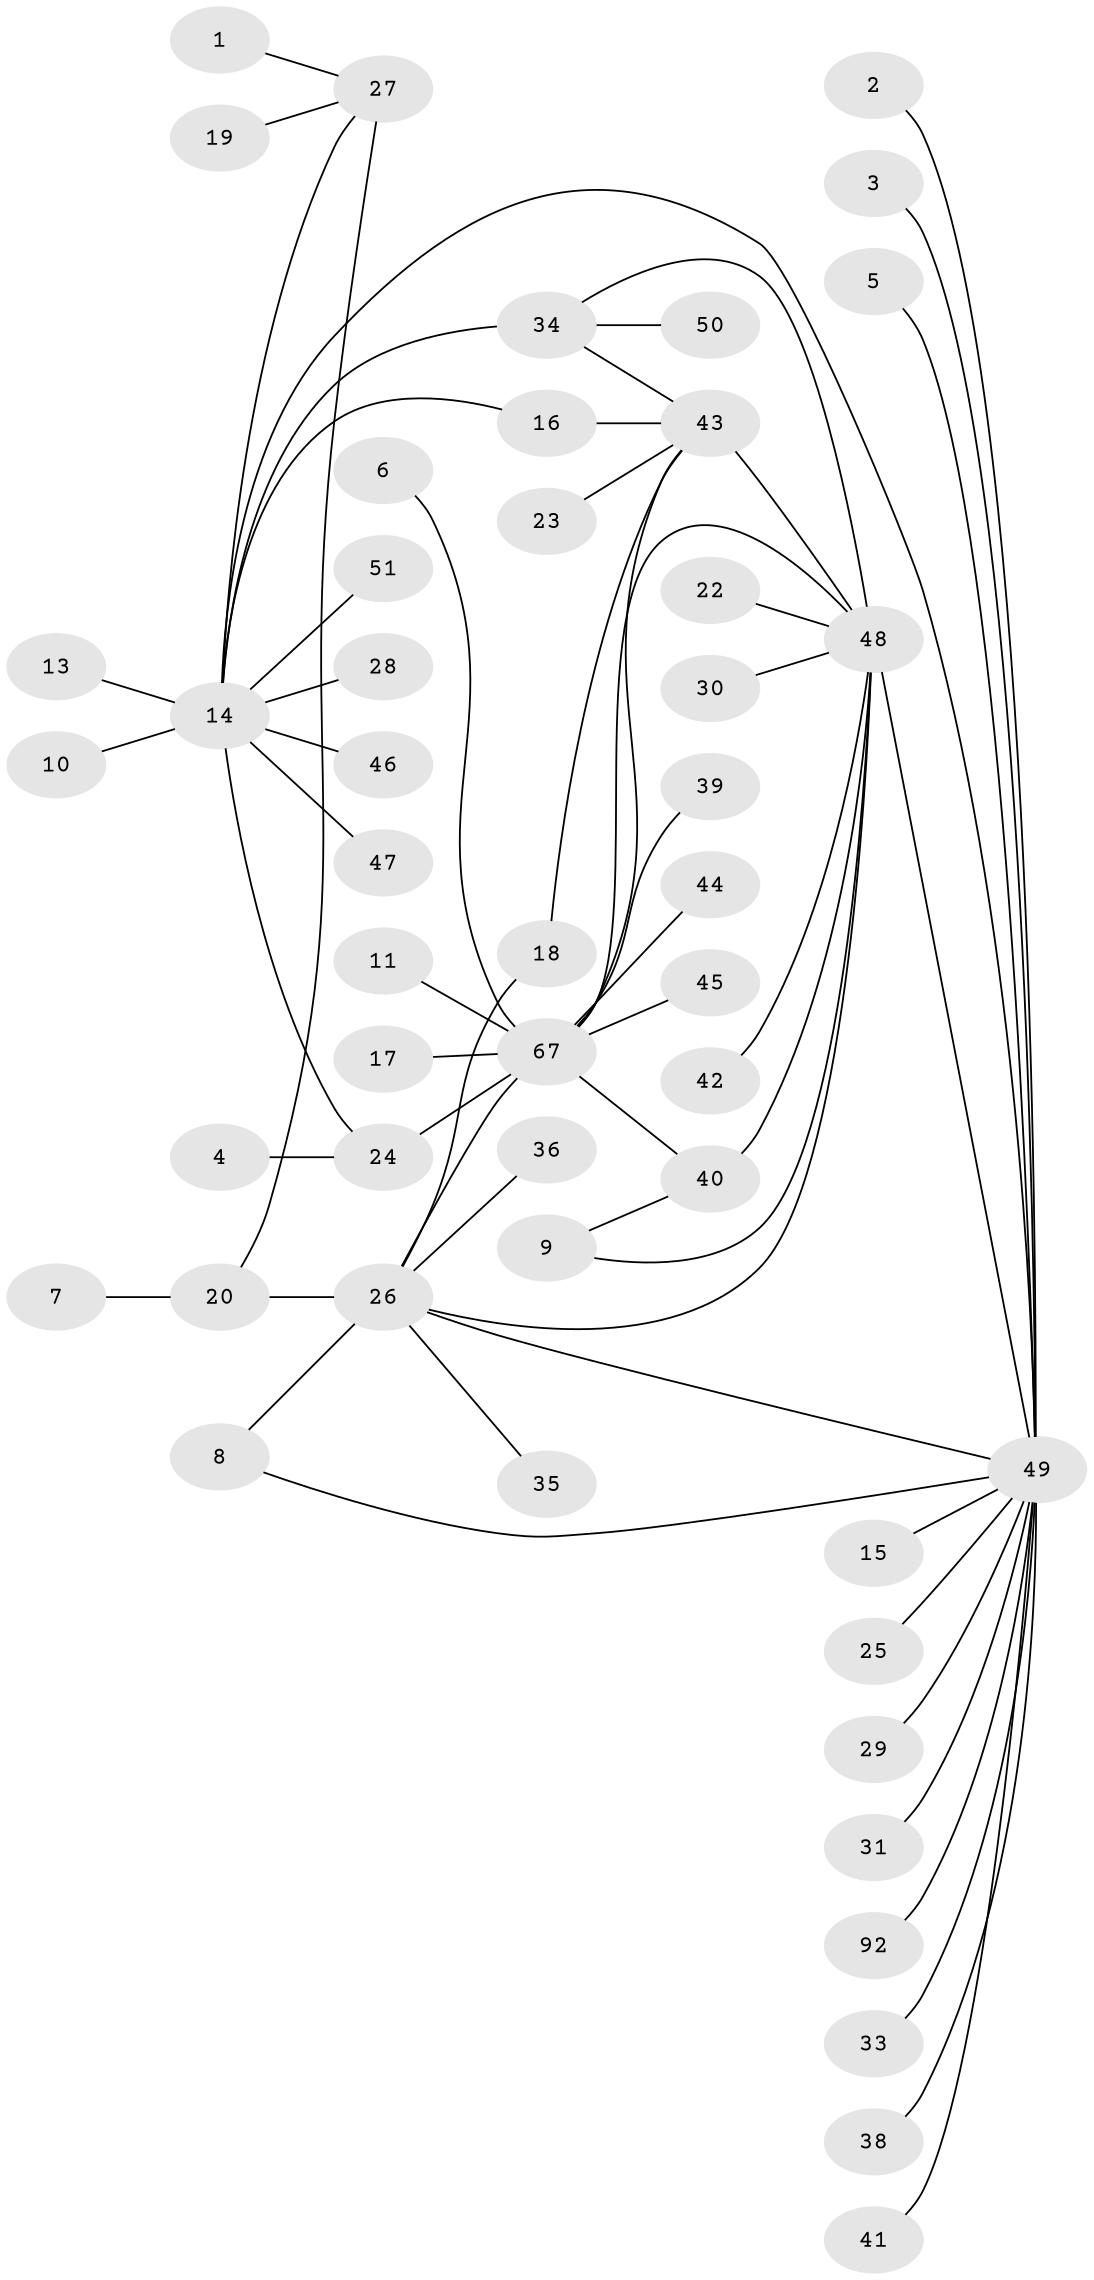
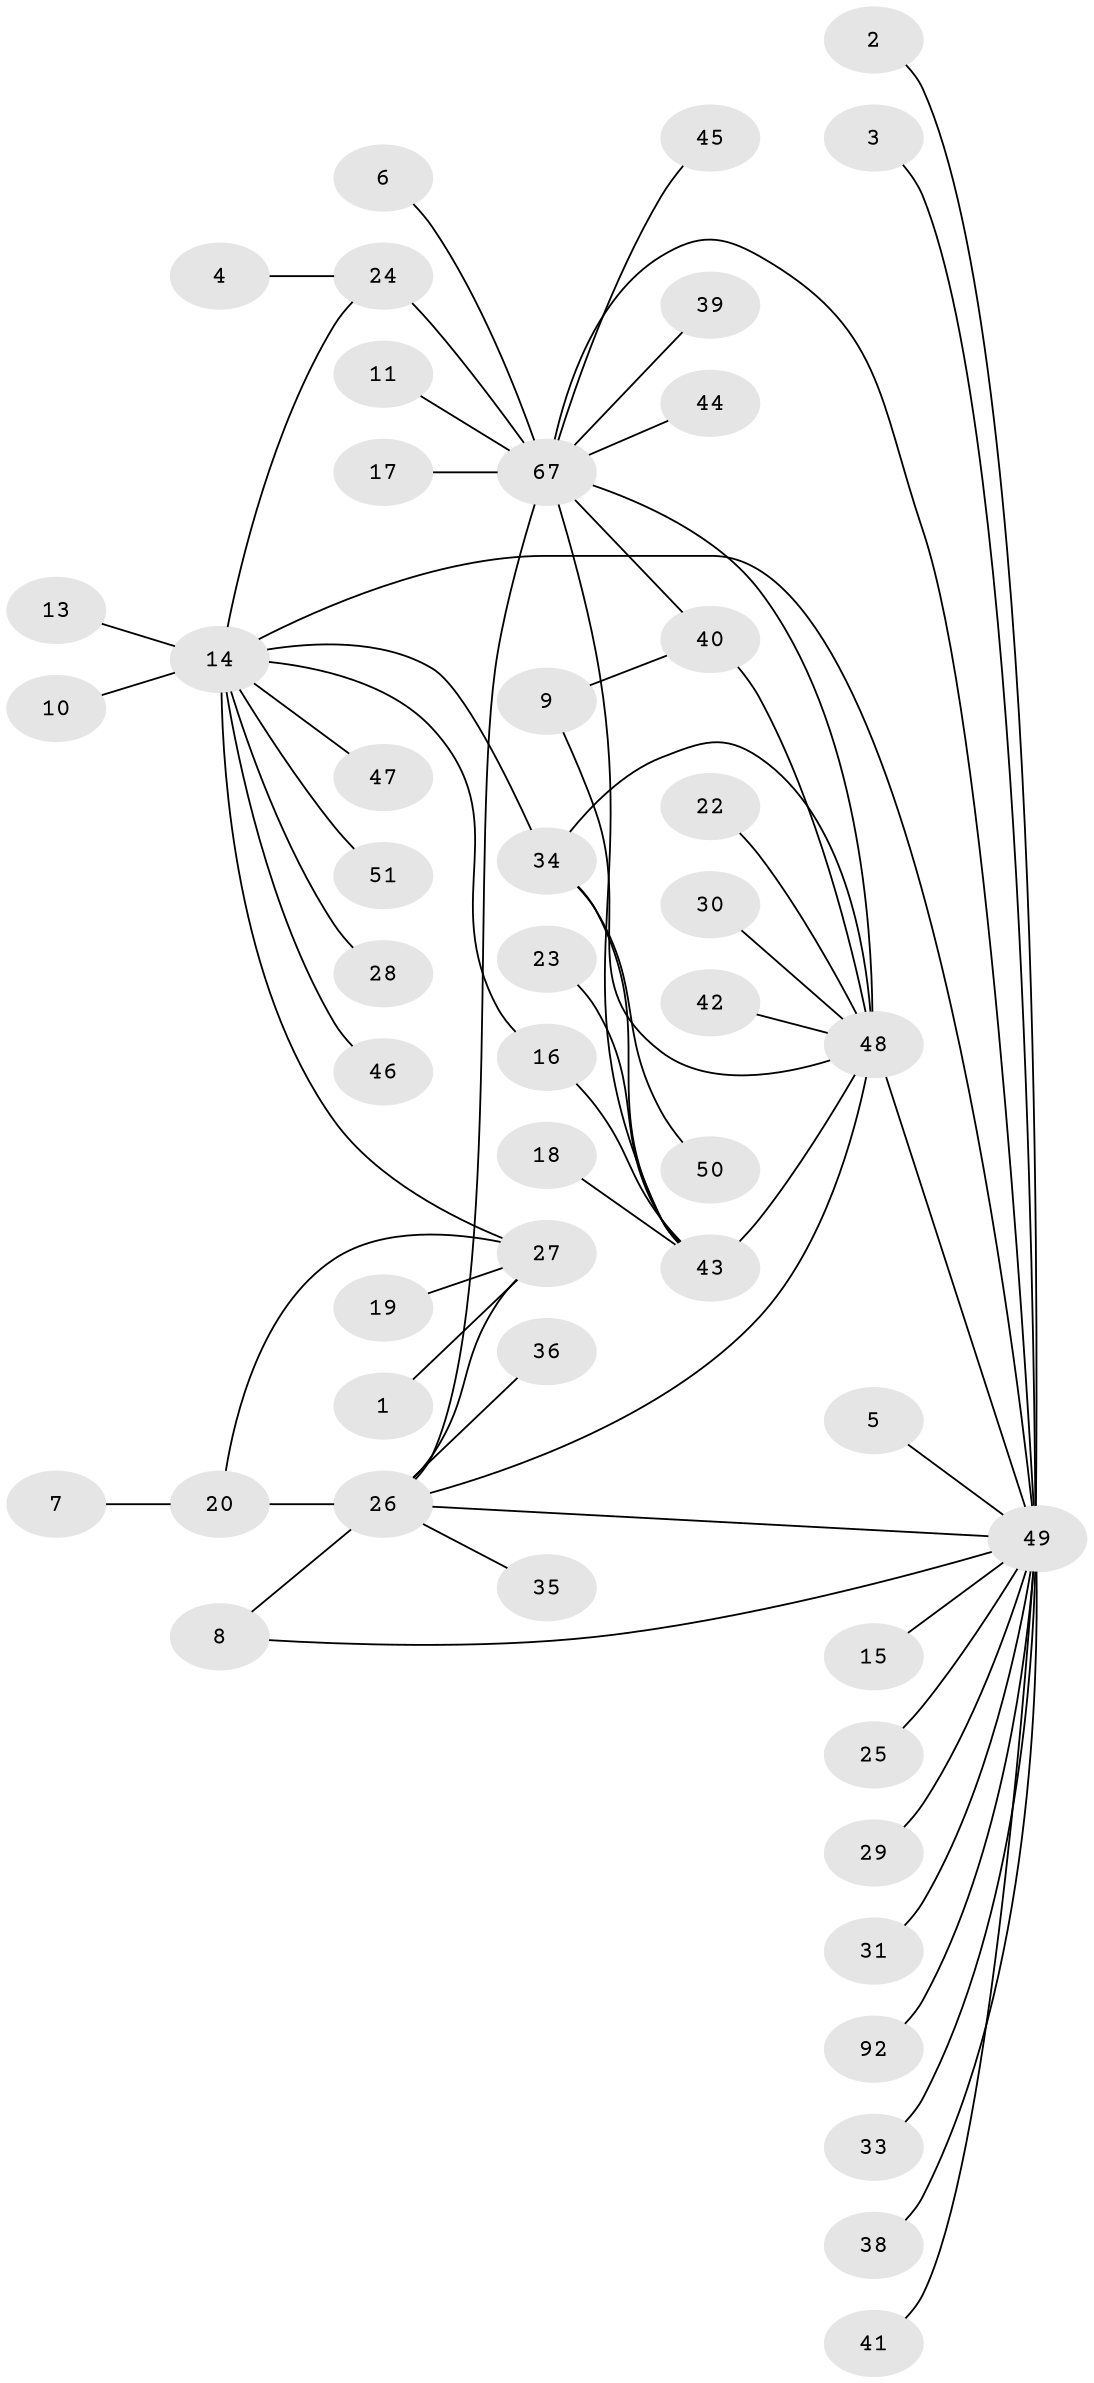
none -> (957, 692)
(455, 1129) -> (468, 1368)
